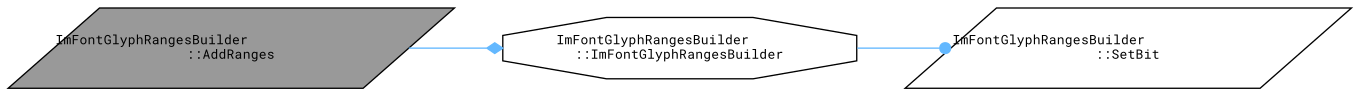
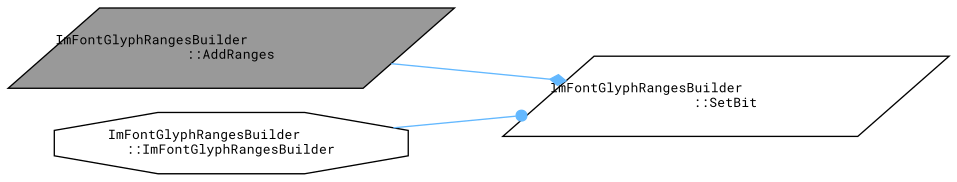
(448, 48) -> (470, 71)
